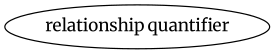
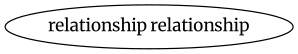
(137, 27) -> (149, 27)
